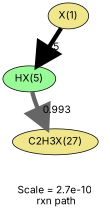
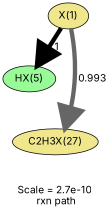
(55, 47) -> (55, 47)
(35, 101) -> (75, 68)
